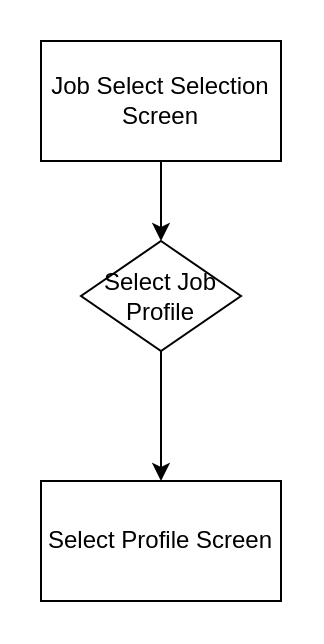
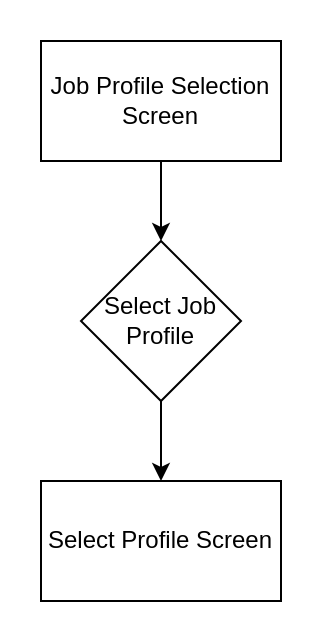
(161, 101) -> (161, 101)
(161, 296) -> (161, 321)
